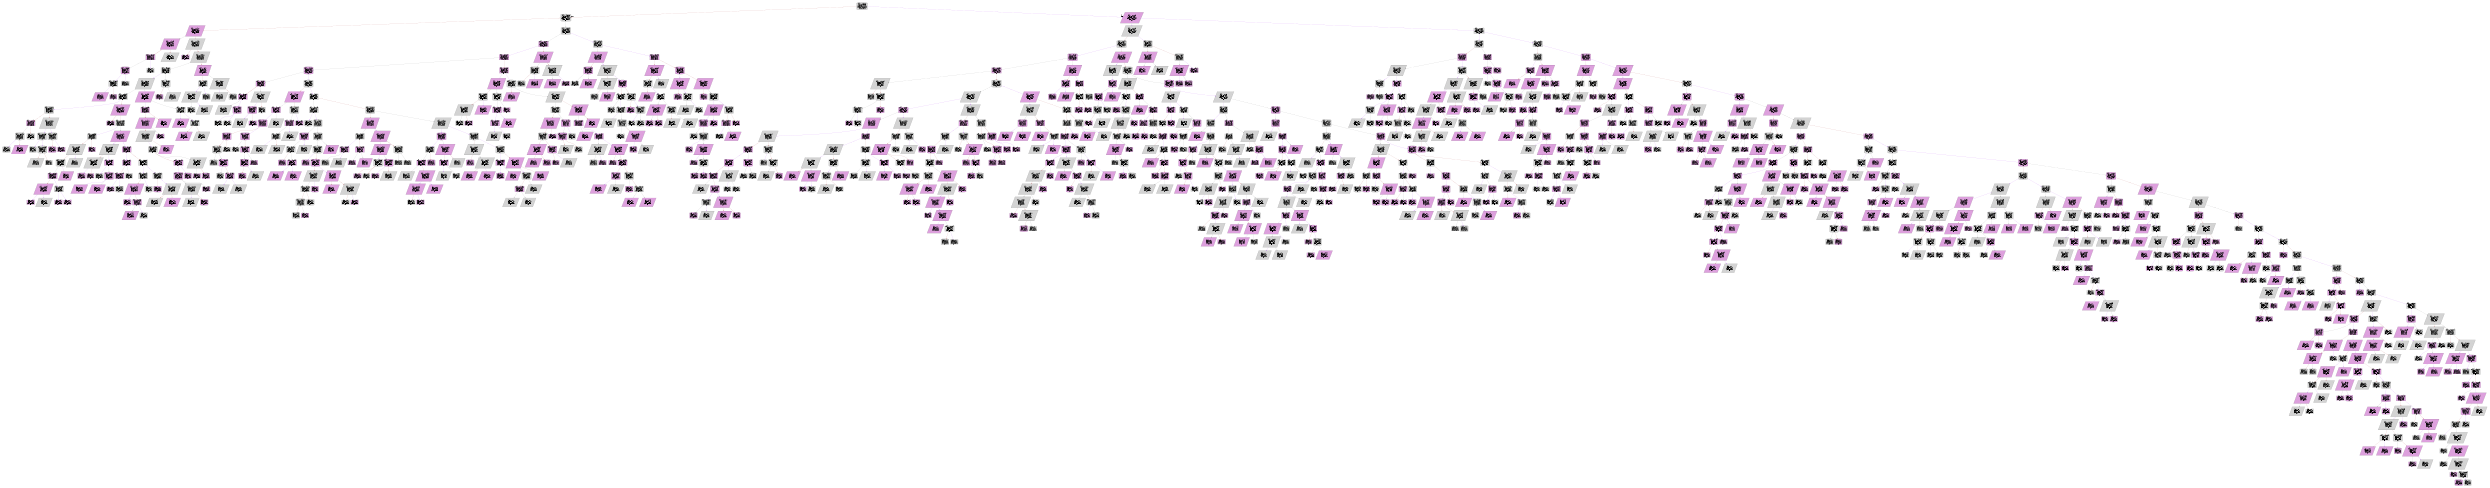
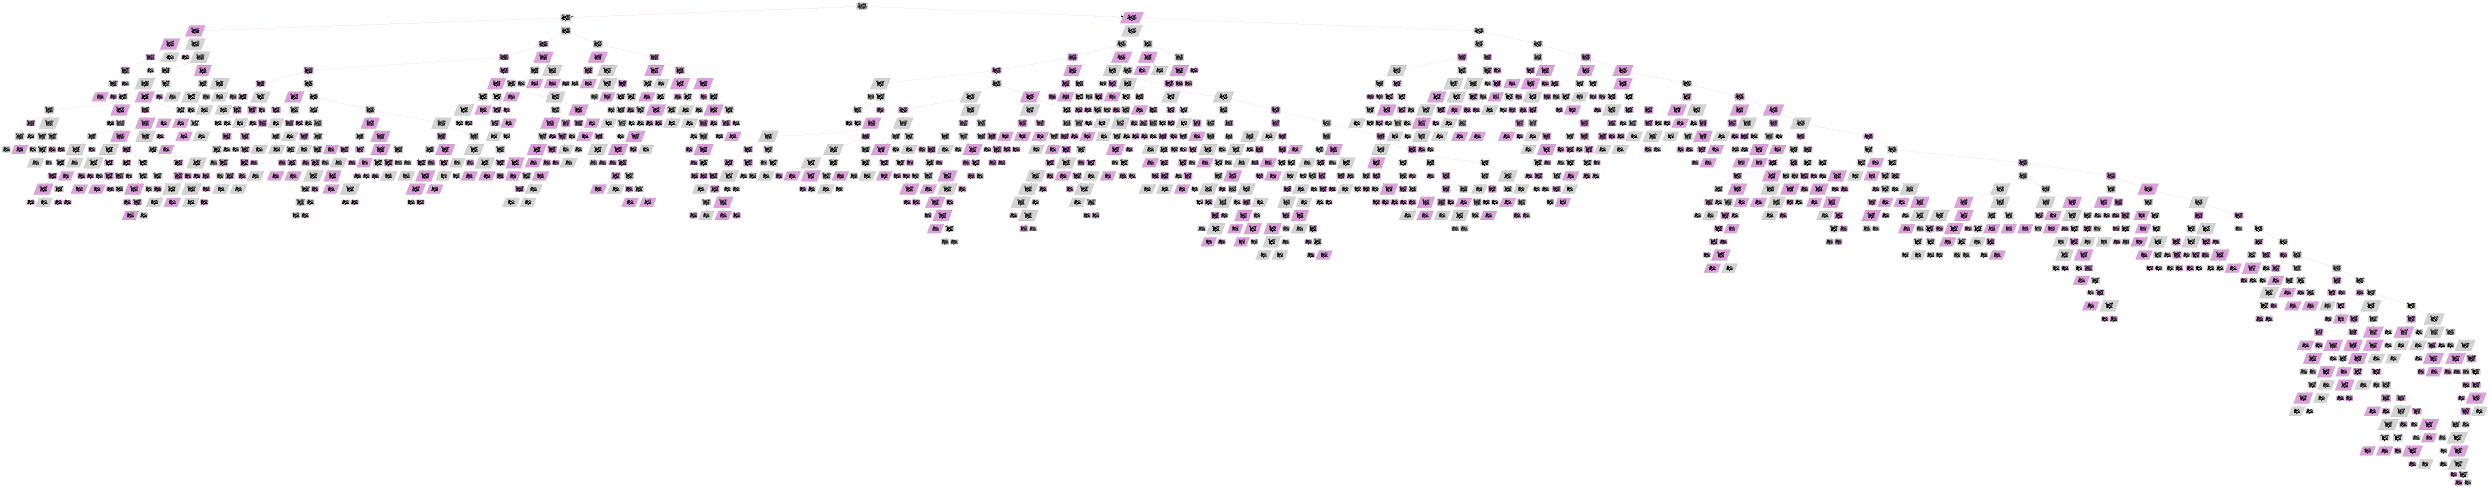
none -> (1103, 84)
(375, 176) -> (375, 176)
